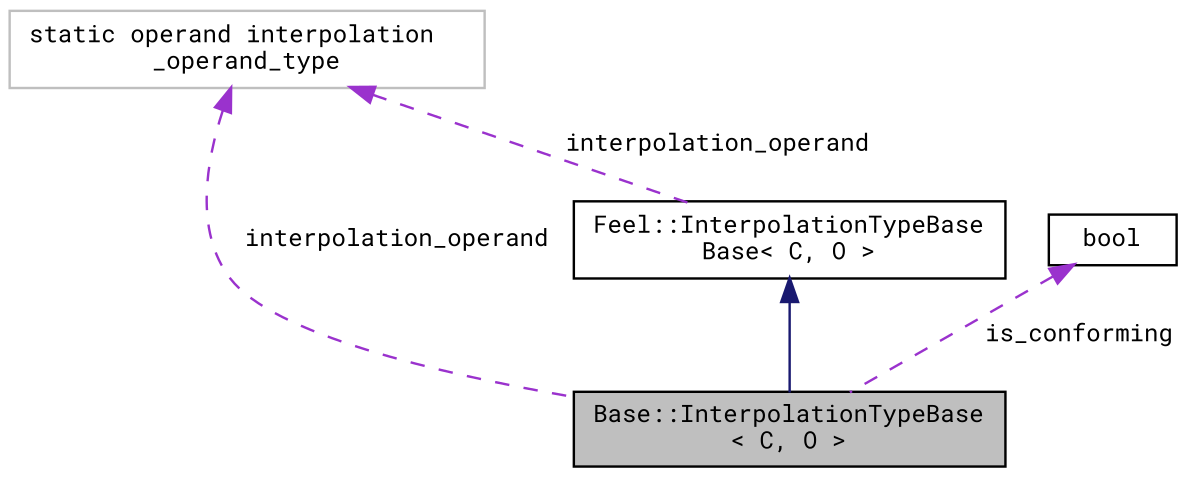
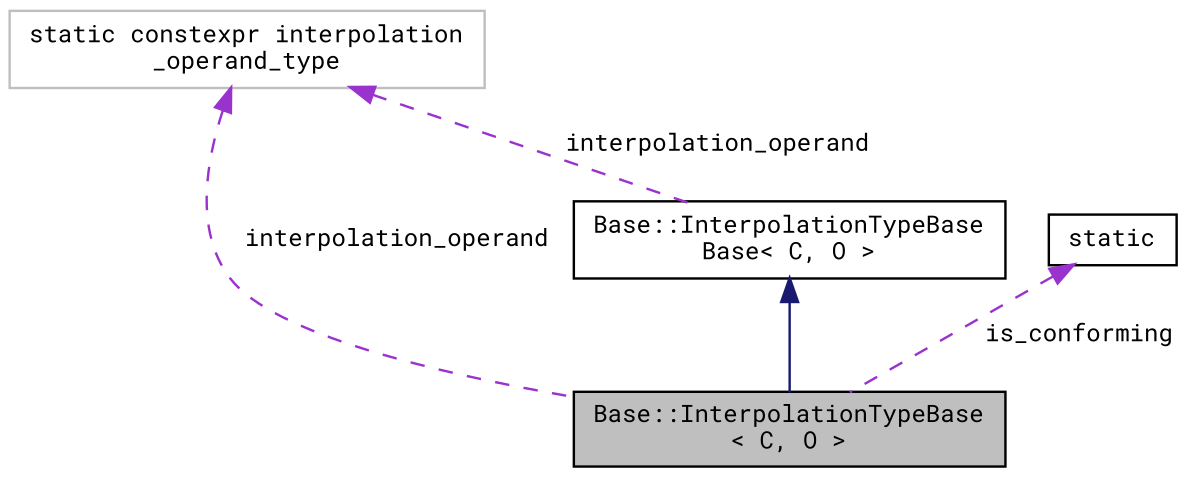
(247, 49) -> (247, 49)
(790, 240) -> (790, 240)
(1113, 240) -> (1113, 240)
